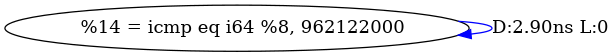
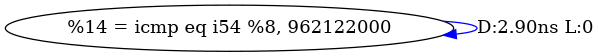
(237, 28) -> (229, 28)
